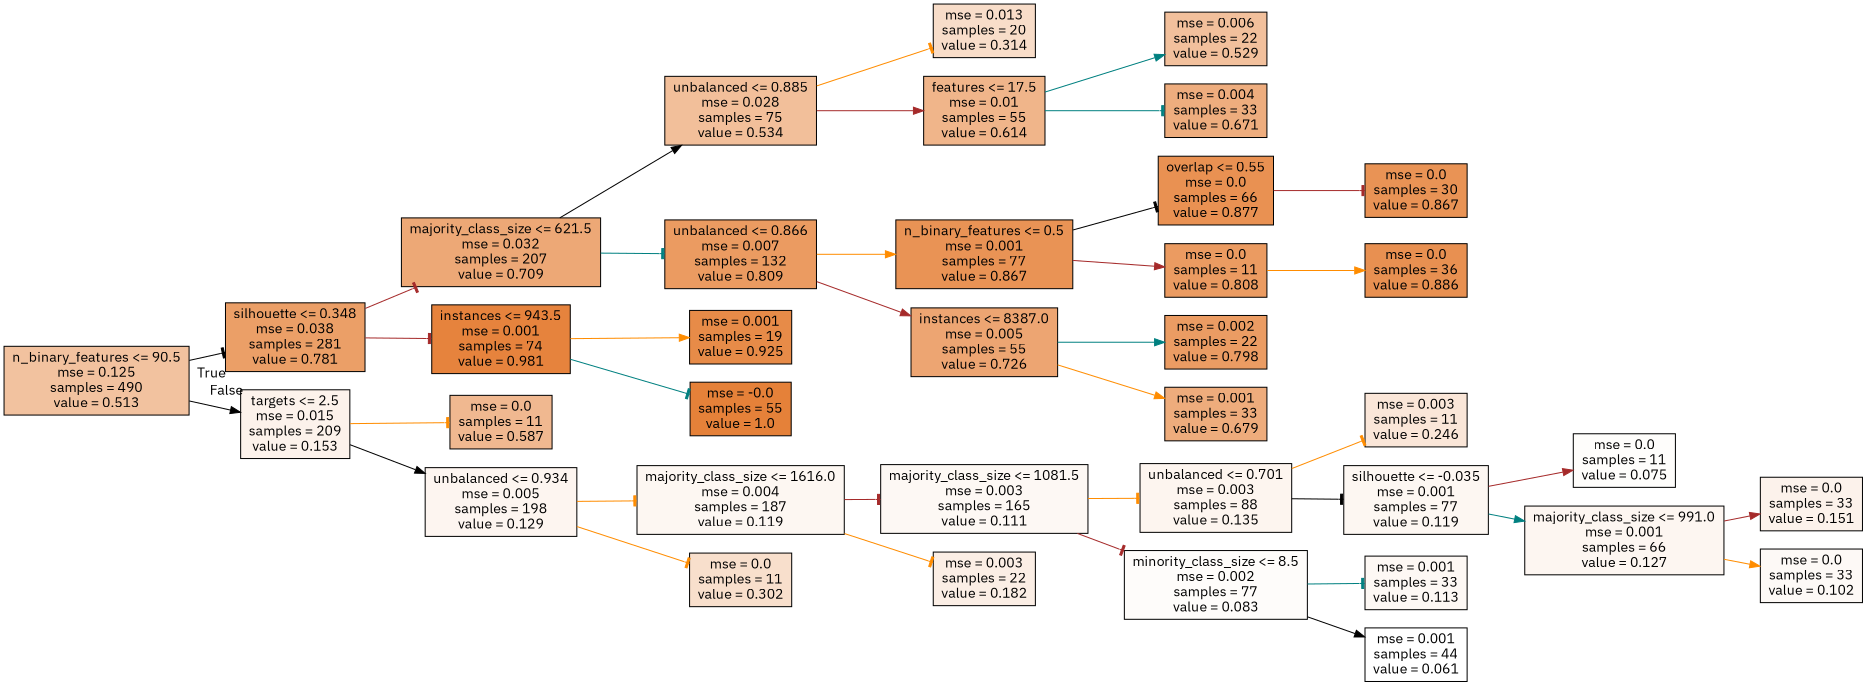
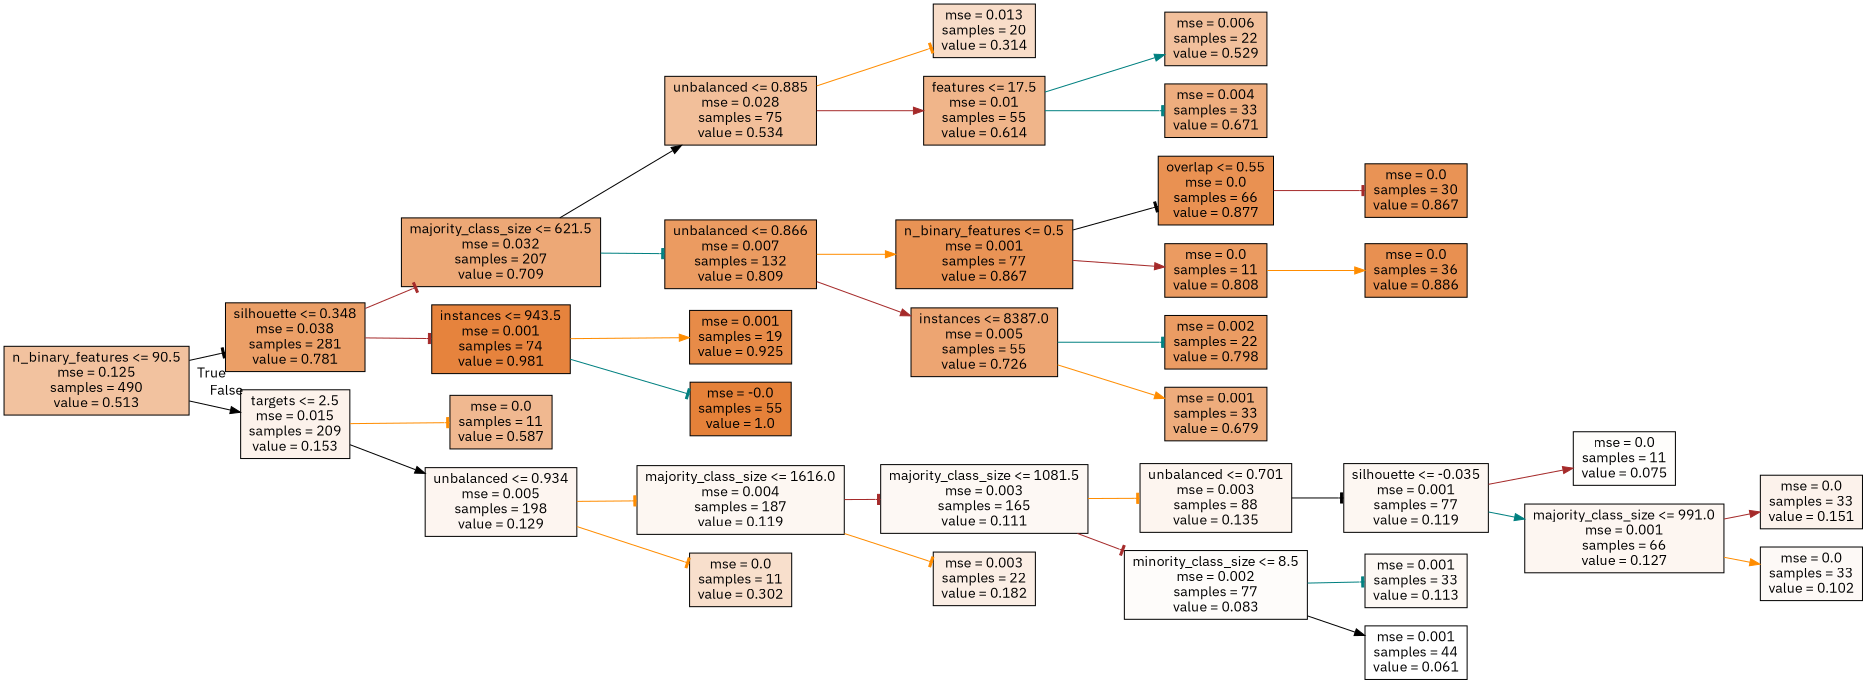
(1106, 342) -> (1109, 342)
(1416, 420) -> none
